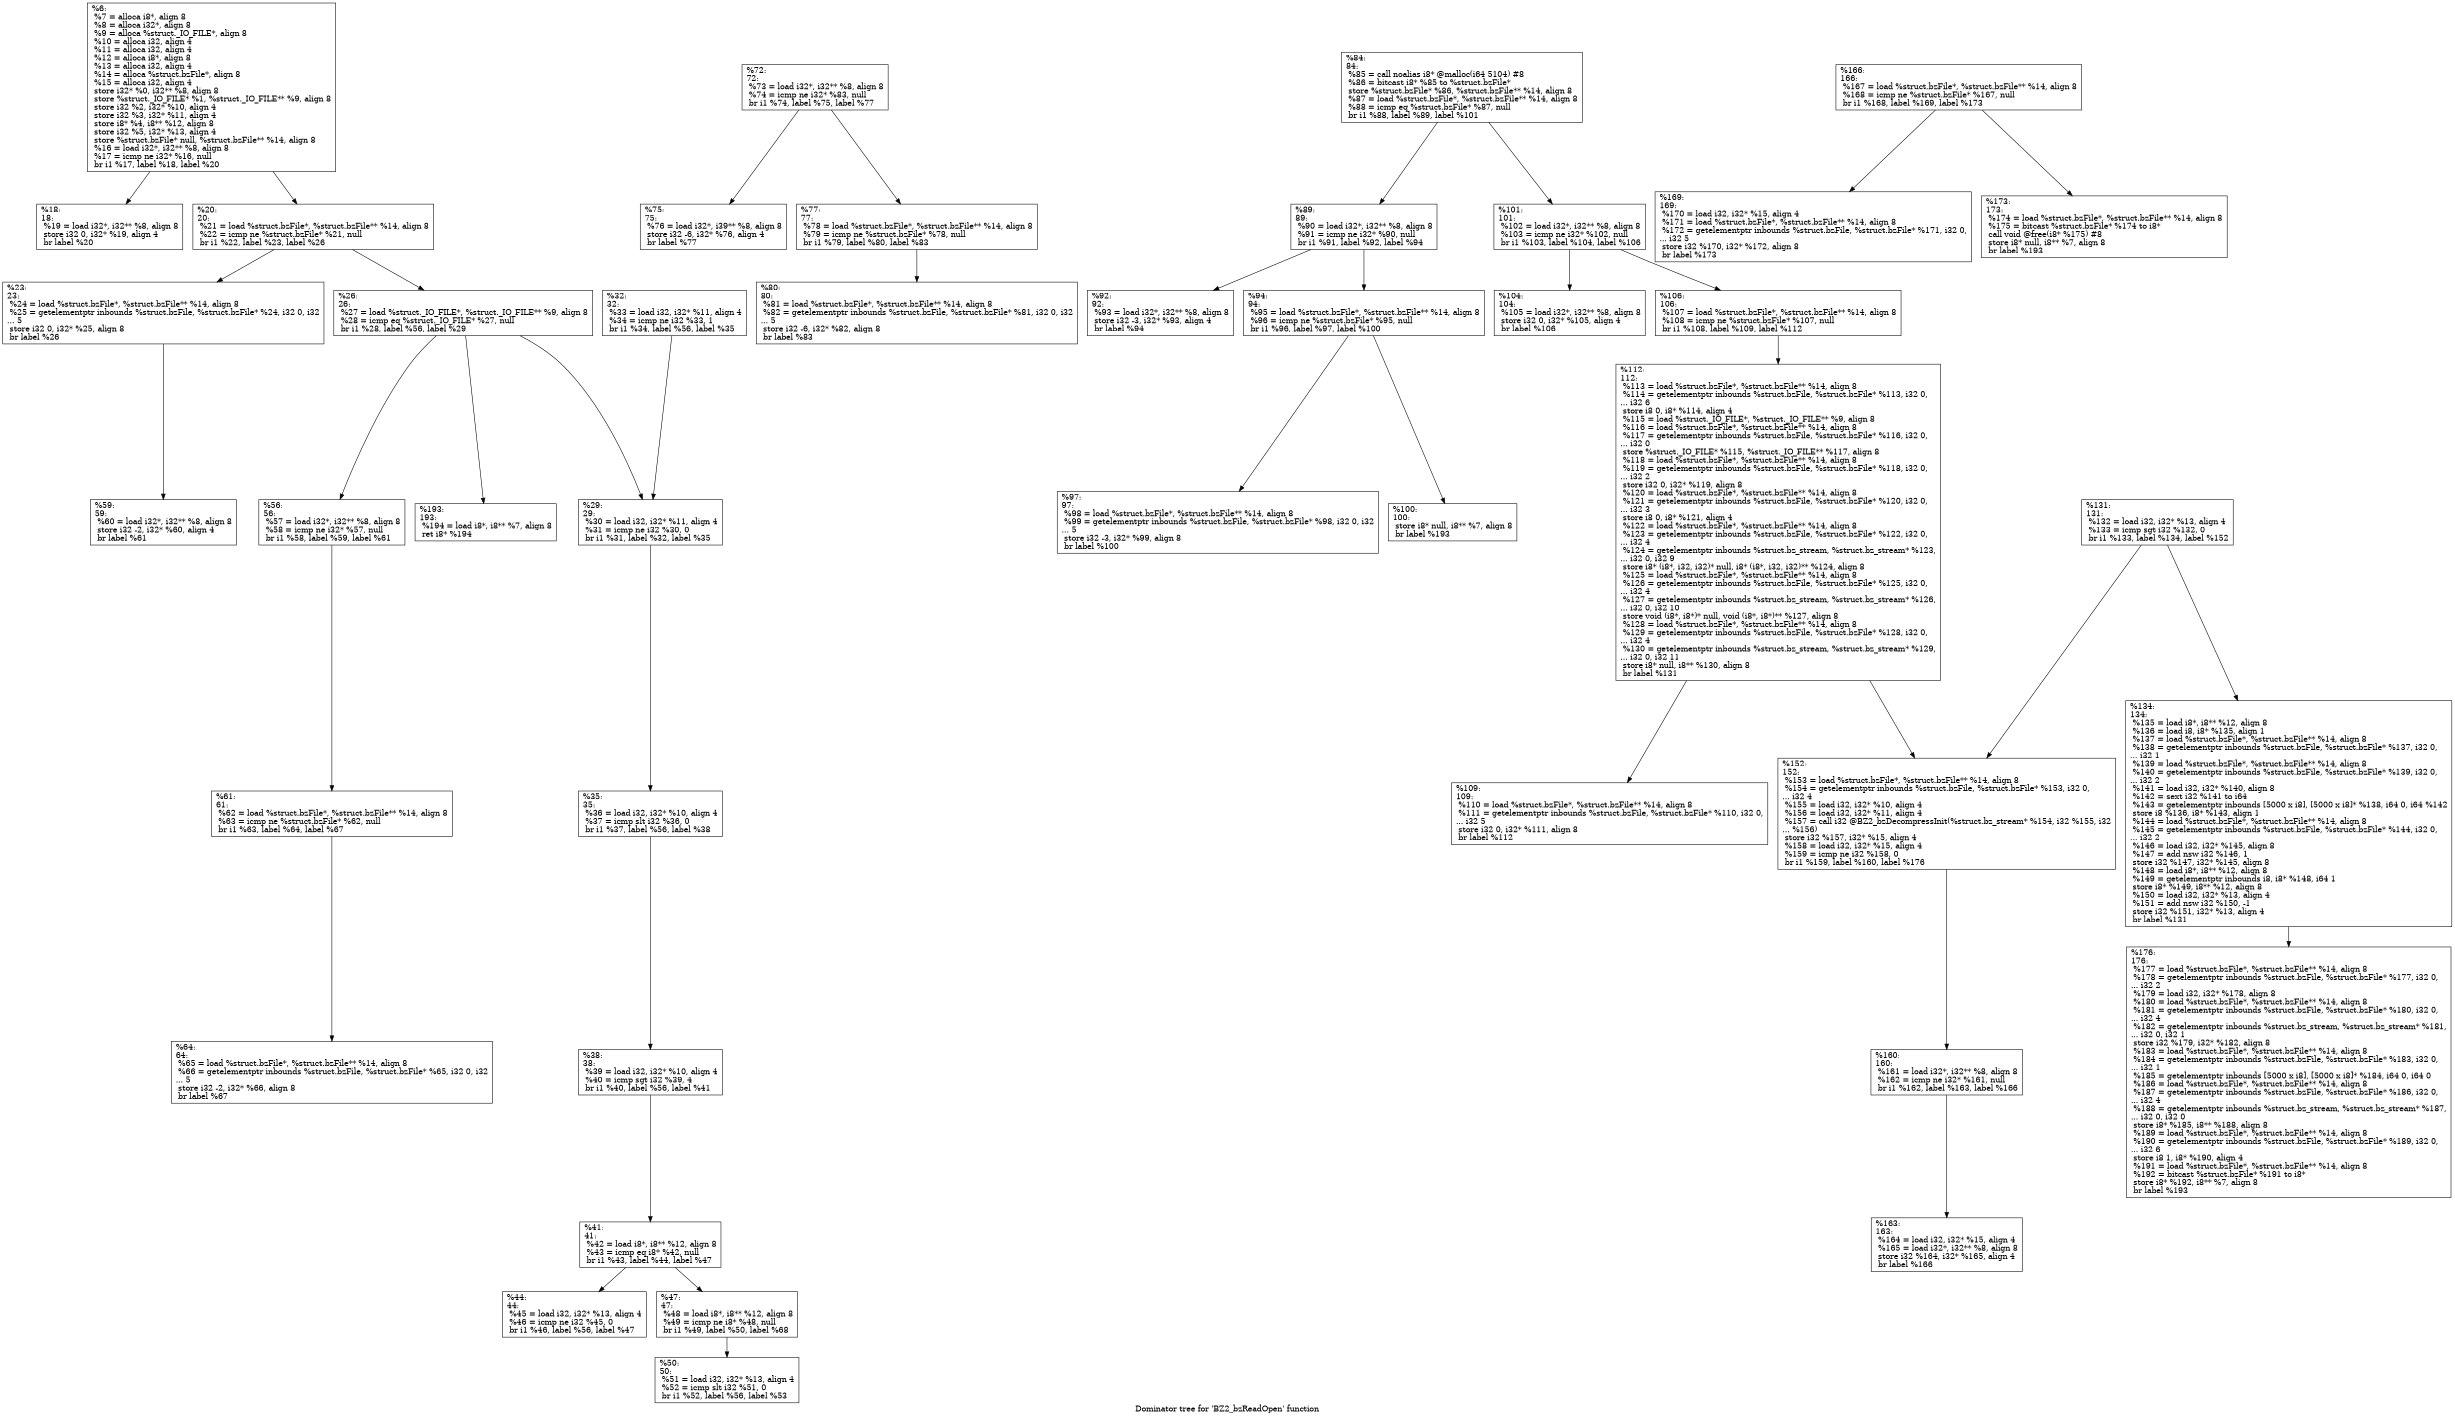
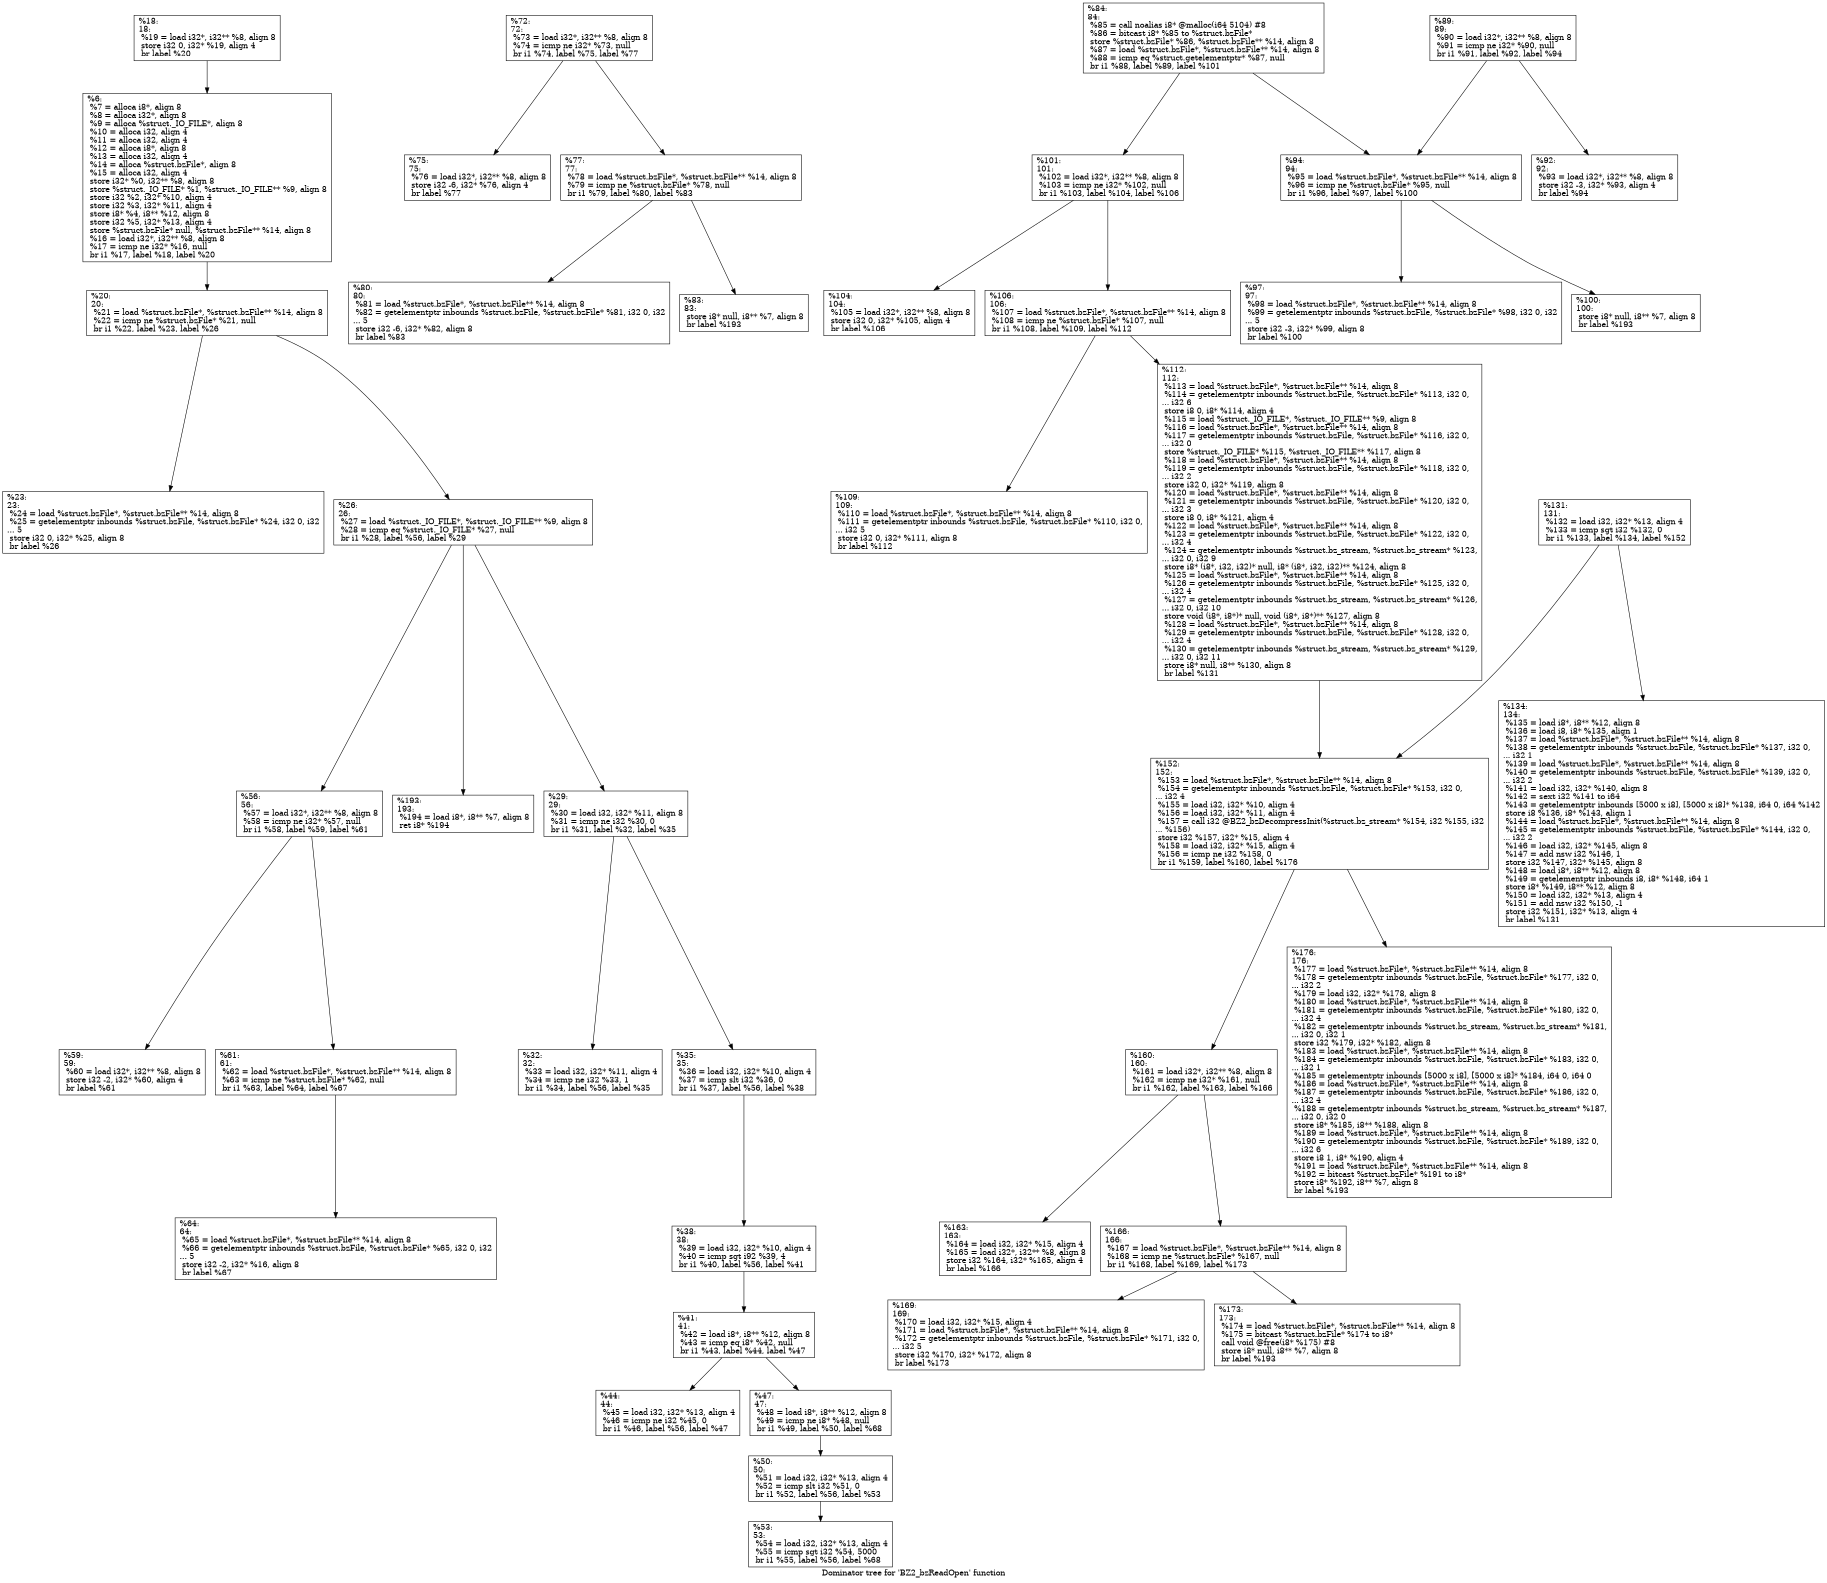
(807, 95) -> (571, 46)
(1428, 108) -> (1186, 58)
(1410, 161) -> (1309, 112)
(140, 186) -> (207, 74)
(713, 227) -> (477, 177)
none -> (744, 313)
(663, 415) -> (603, 940)
(163, 419) -> (216, 938)
(650, 522) -> (616, 813)
(1658, 729) -> (1052, 411)
(1841, 854) -> (1213, 854)
(2289, 934) -> (1366, 906)
(638, 1080) -> (731, 1257)
(236, 1088) -> (239, 1265)
none -> (1212, 1158)
none -> (821, 1544)
